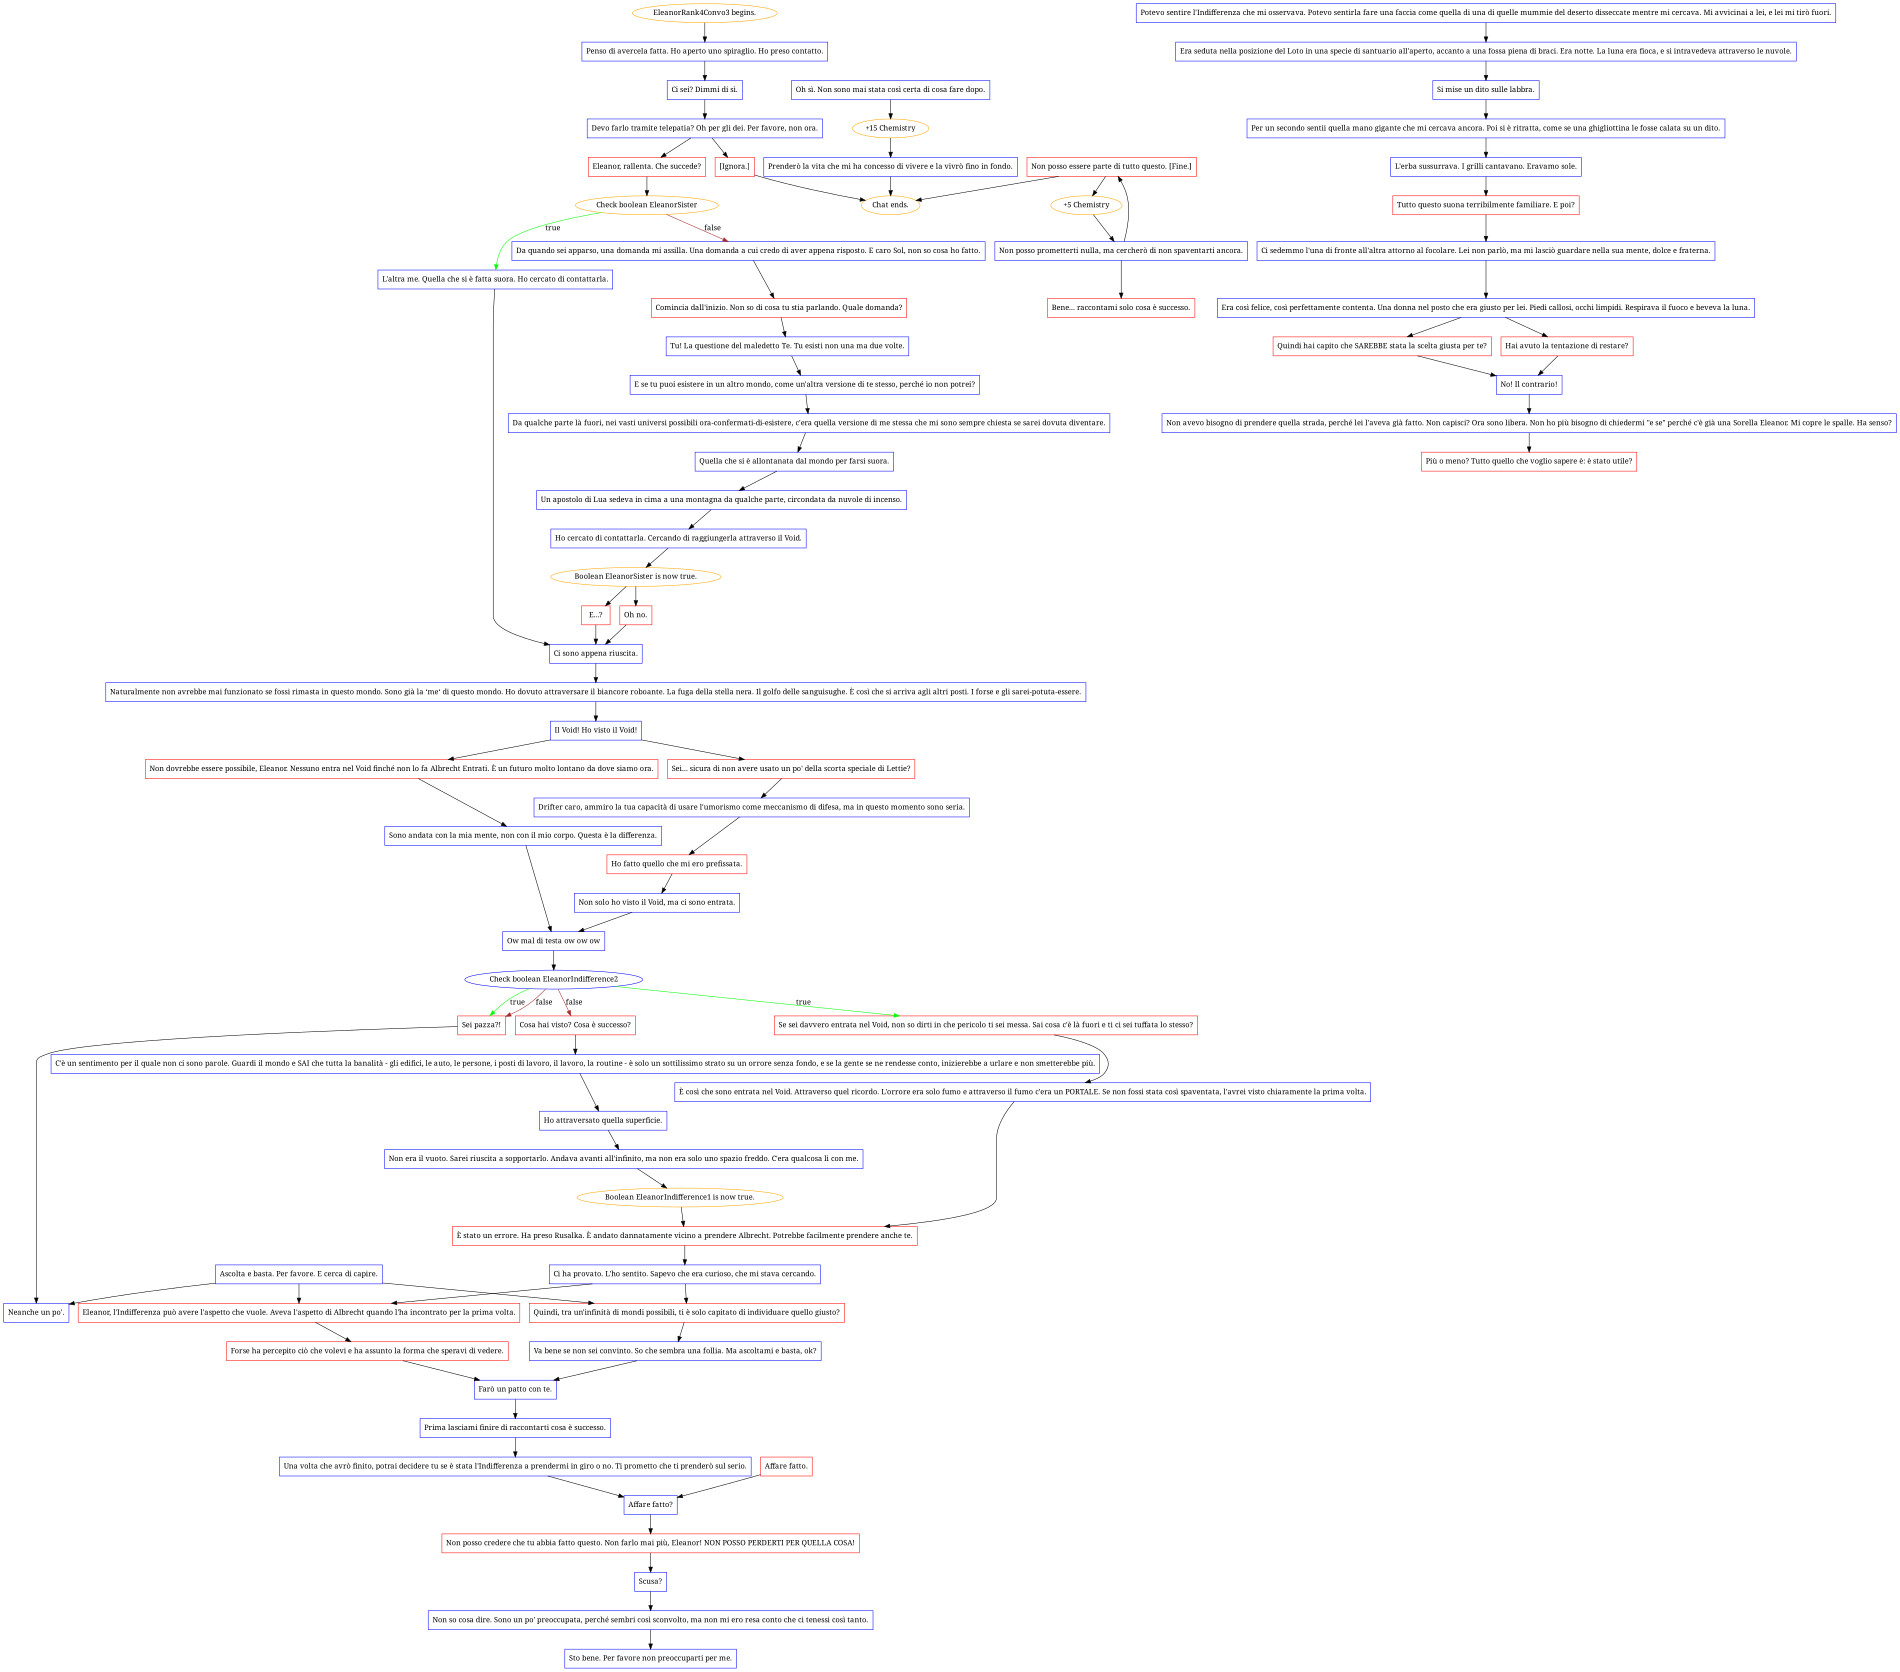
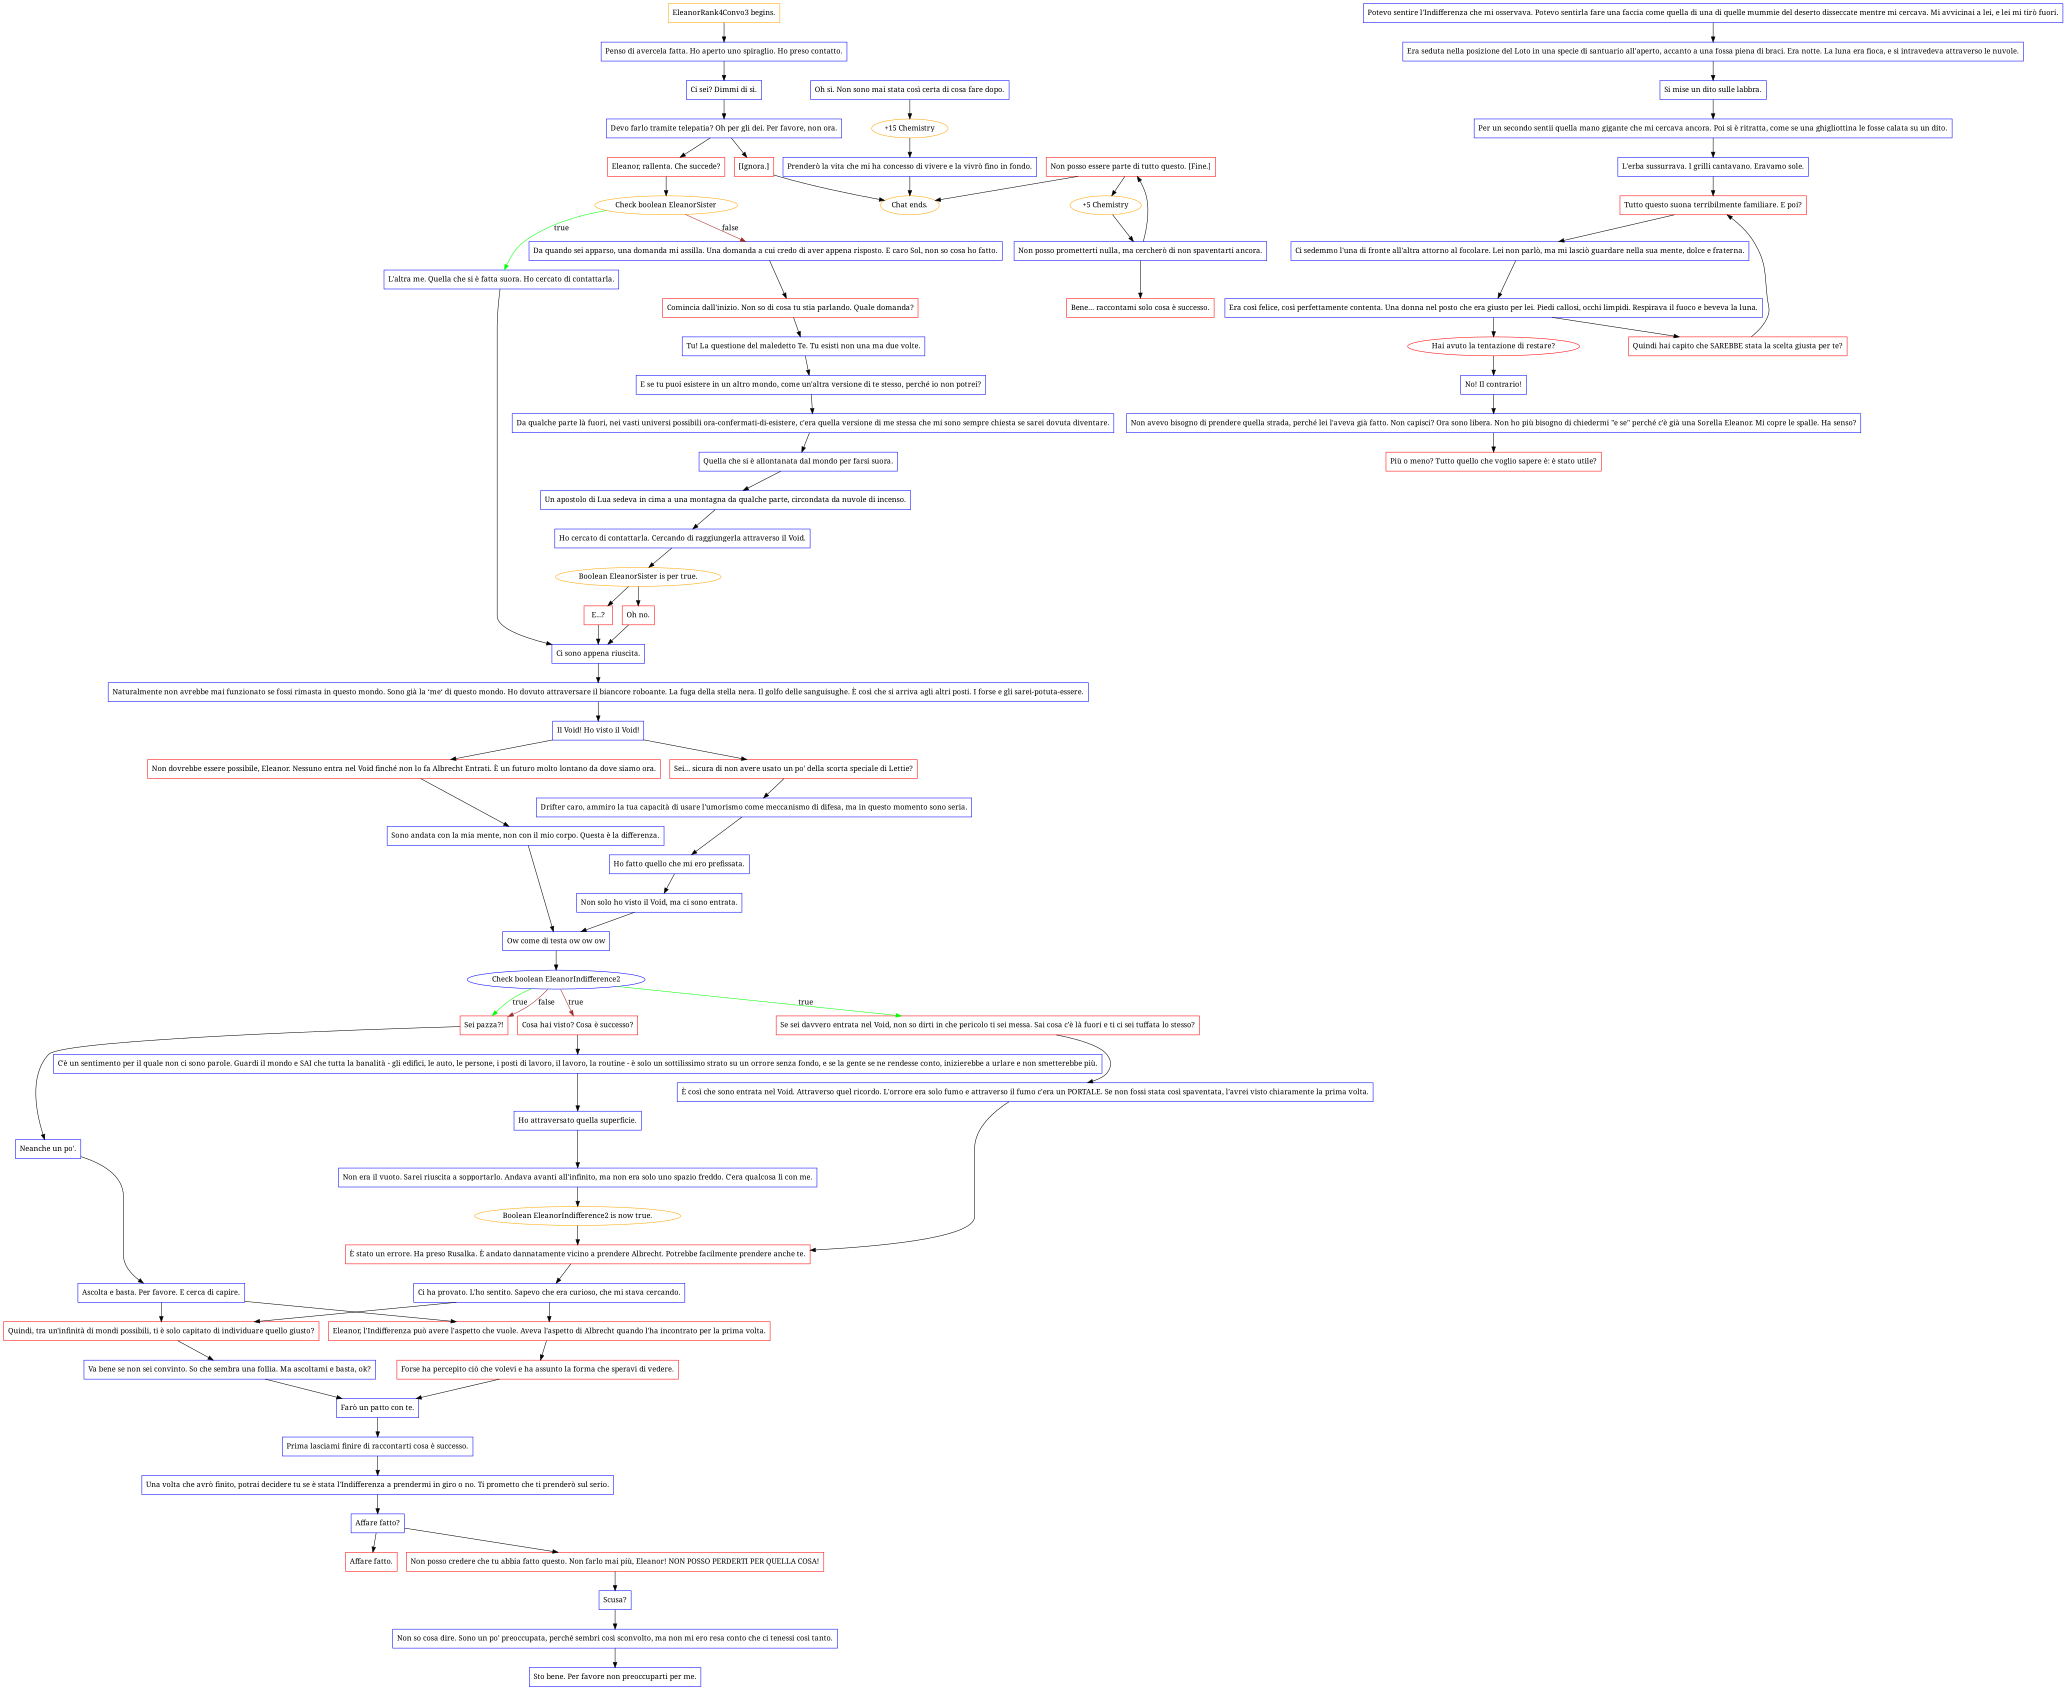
(705, 13) -> (724, 13)
(1567, 346) -> (1494, 346)
(1454, 365) -> (1765, 275)
(636, 577) -> (638, 577)
(677, 864) -> (679, 864)
(554, 941) -> (556, 941)
(574, 1003) -> (576, 1003)
(680, 1198) -> (578, 1216)
(145, 1292) -> (123, 1210)
(722, 1485) -> (375, 1540)
